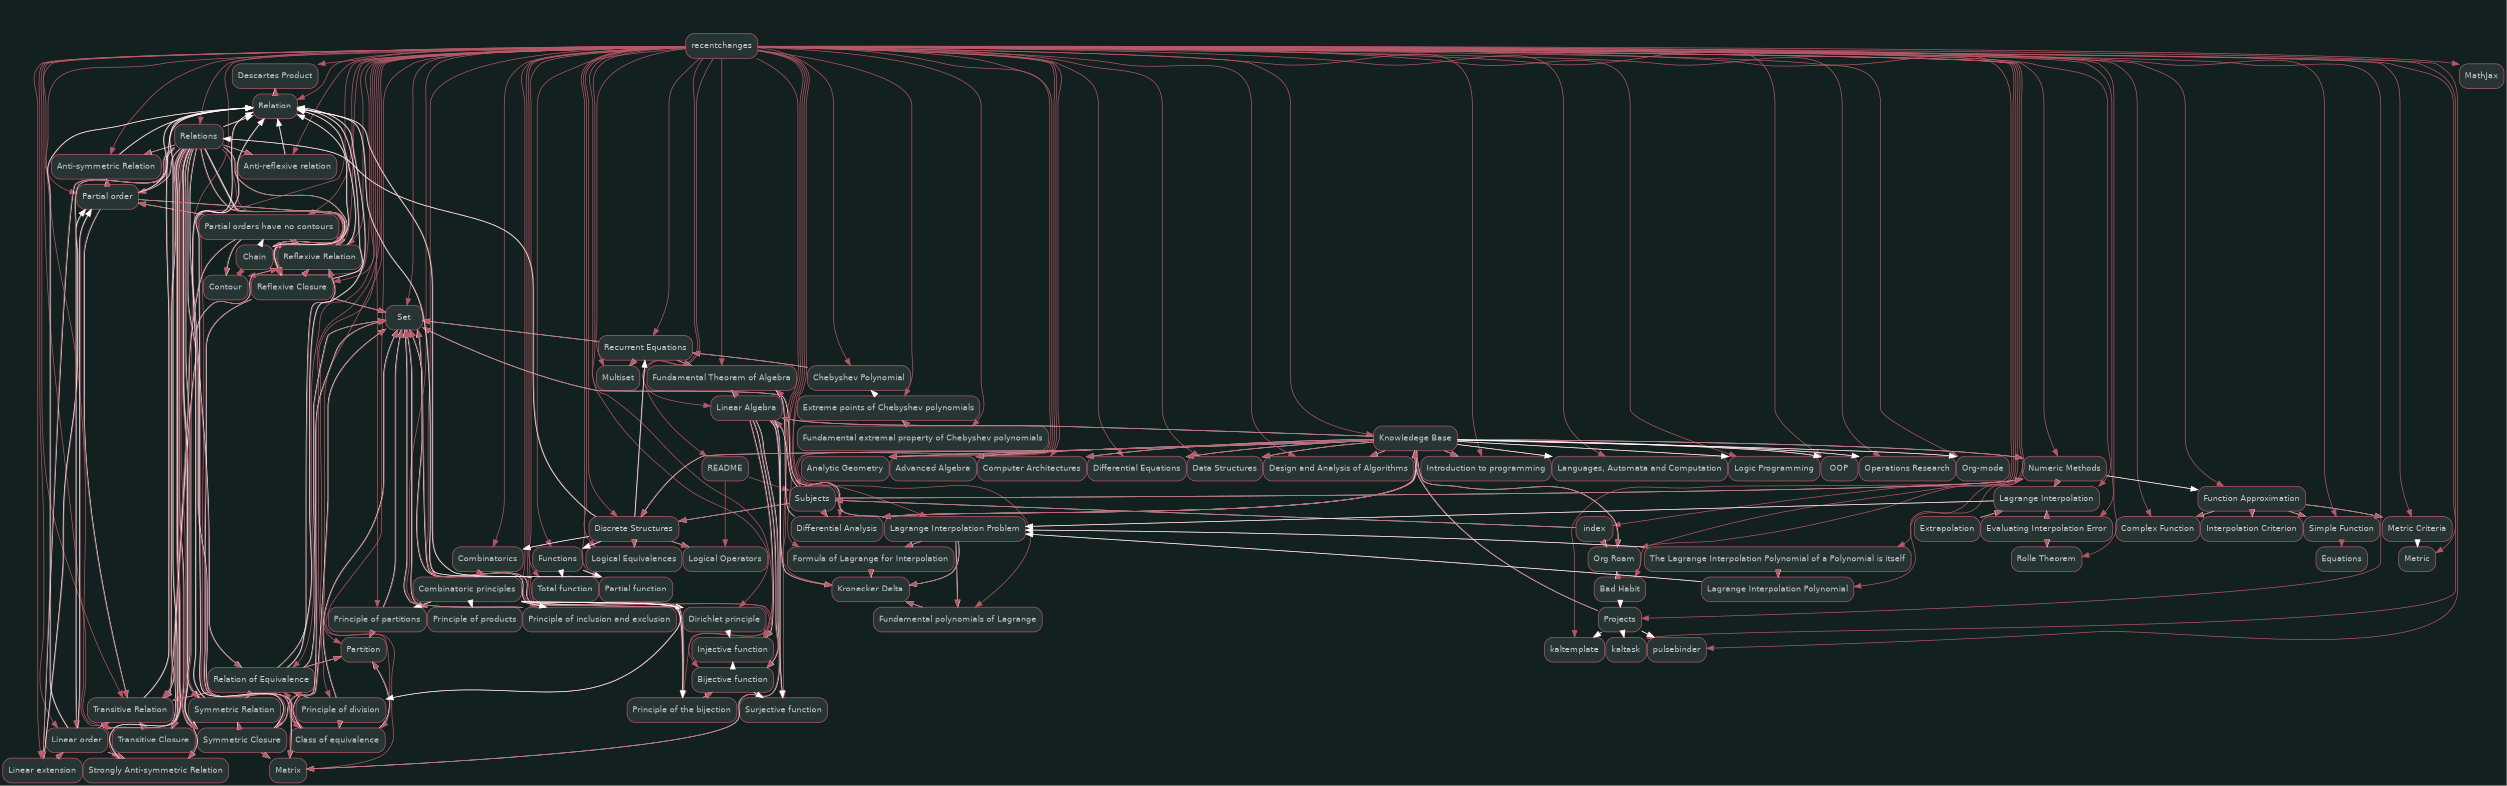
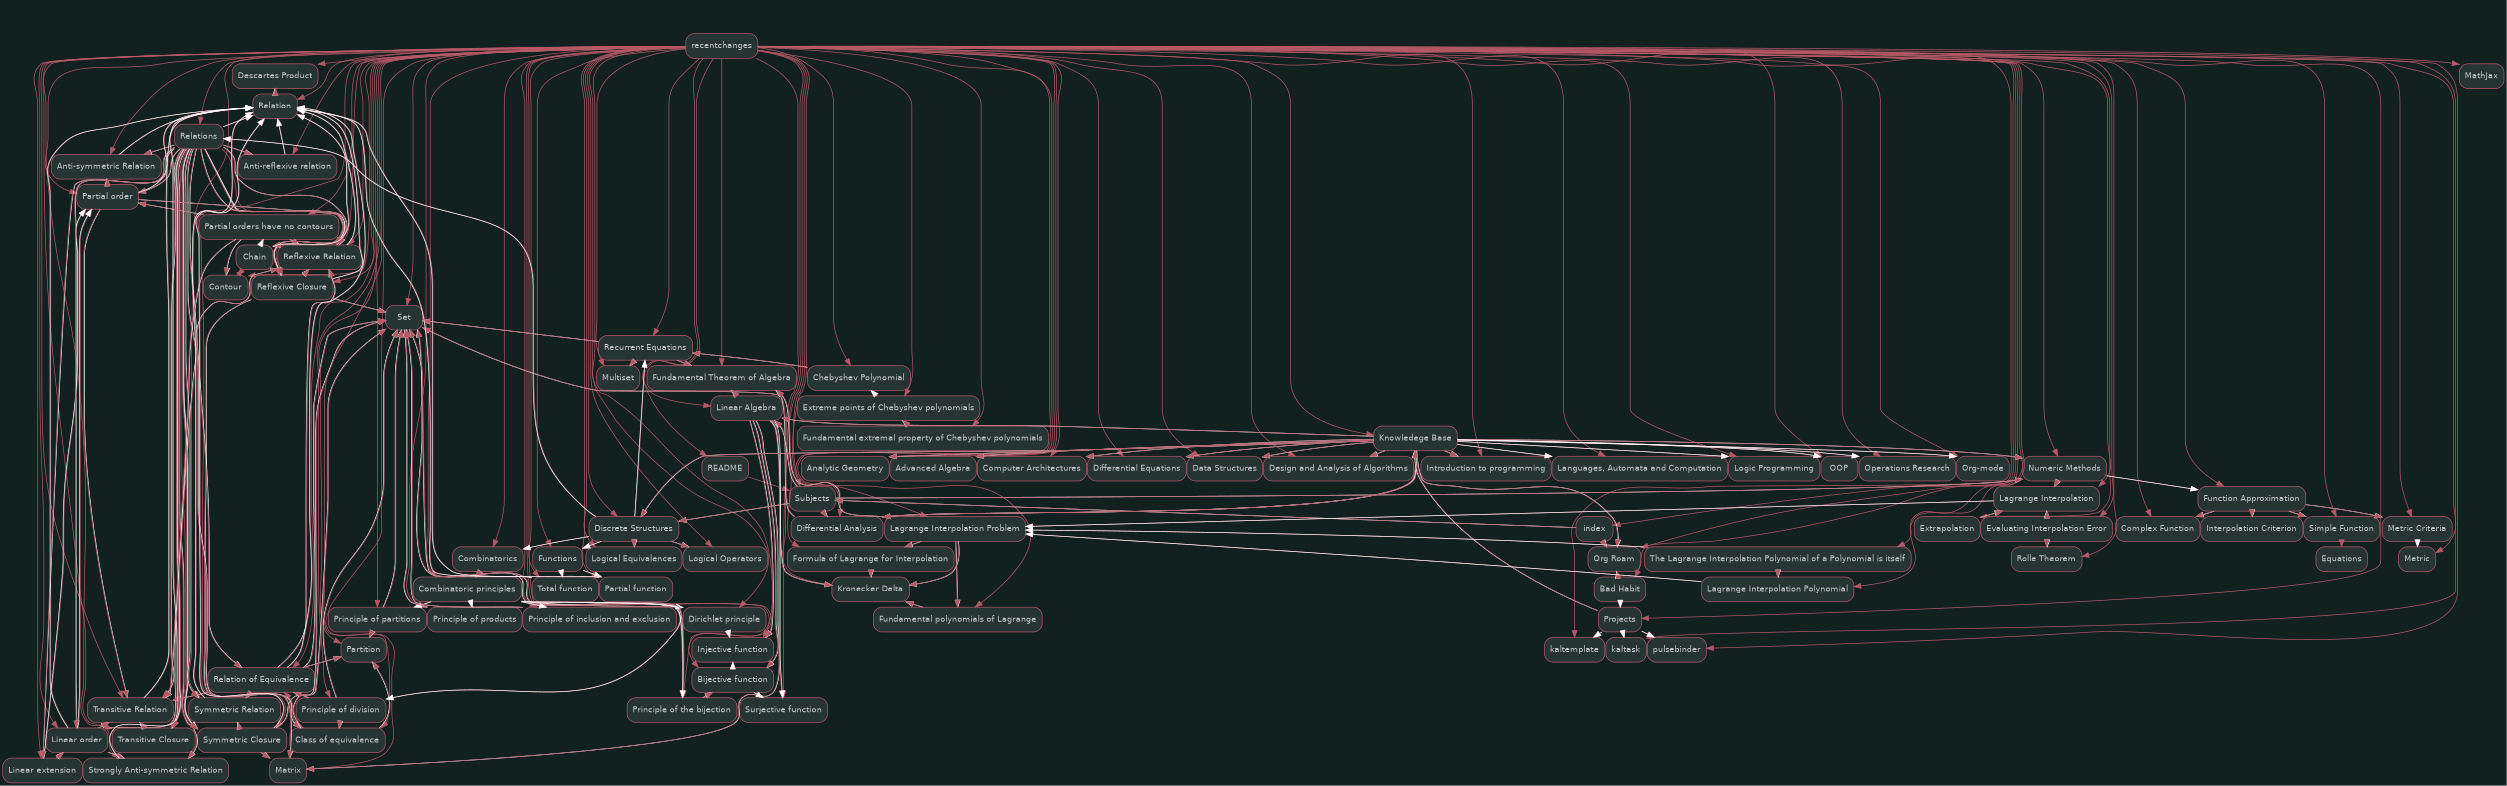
none -> (1707, 54)
(725, 503) -> (594, 397)
